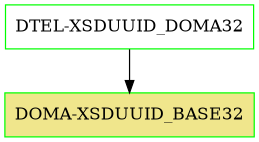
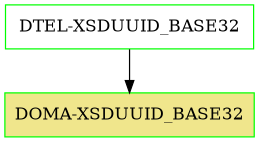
(130, 27) -> (130, 27)
